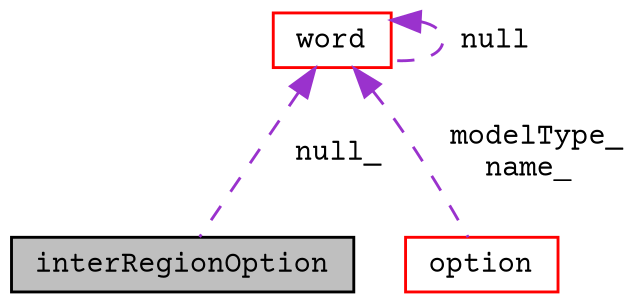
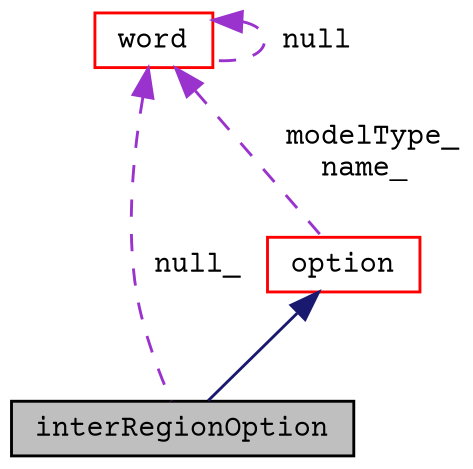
none -> (253, 357)
